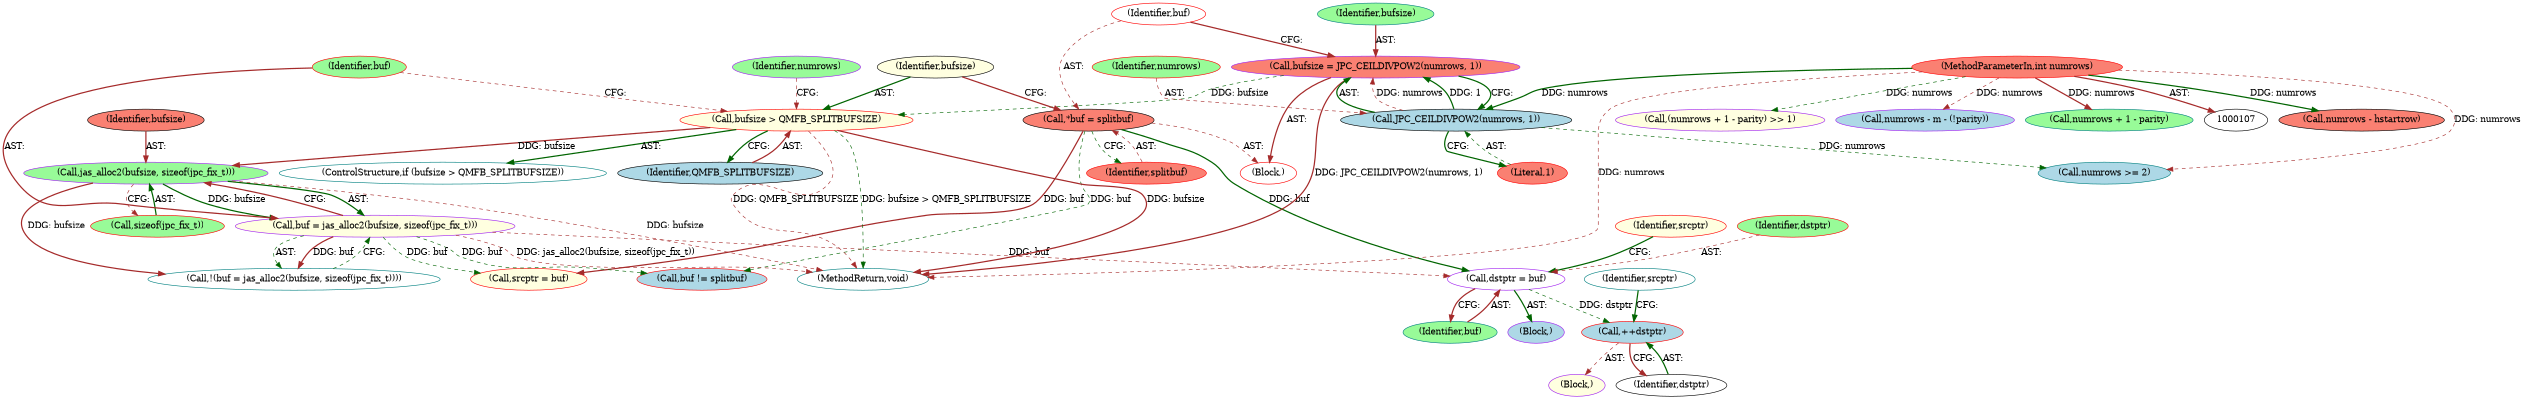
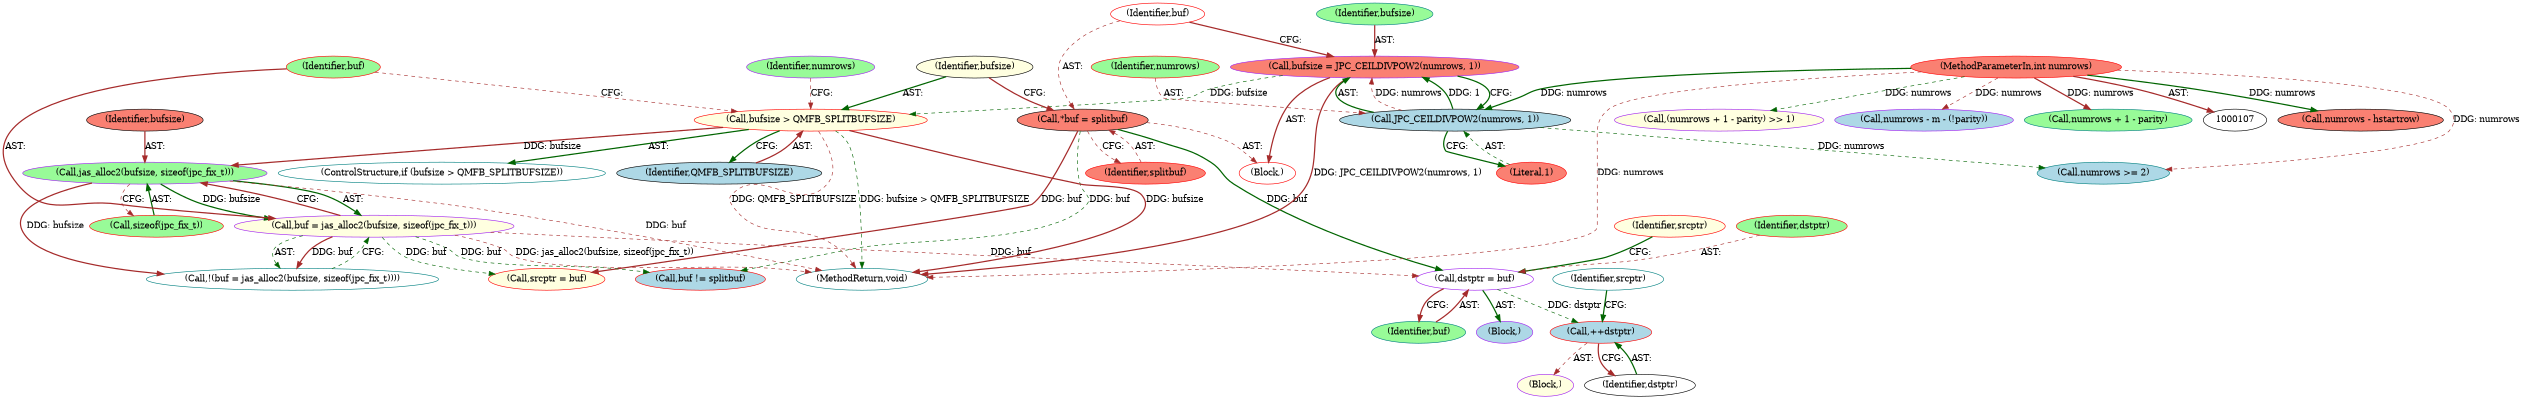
(1101, 148) -> (1099, 148)
(675, 226) -> (666, 226)
